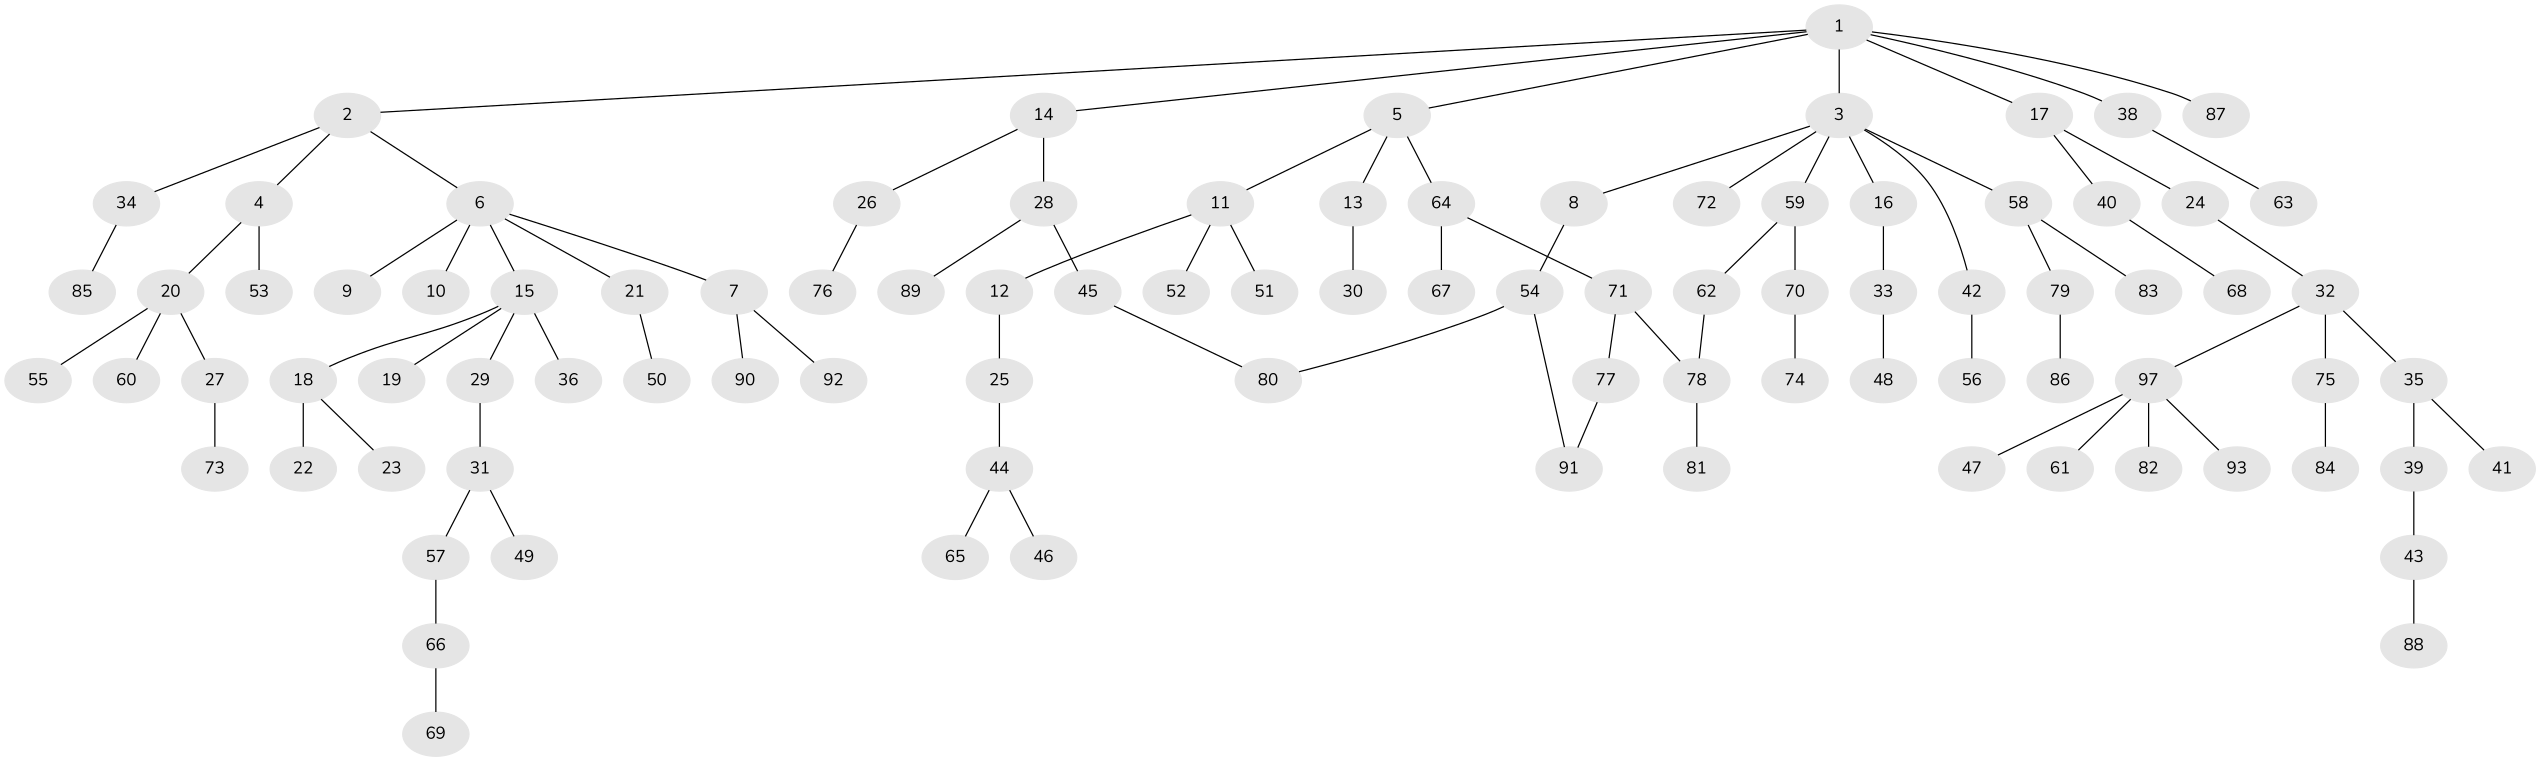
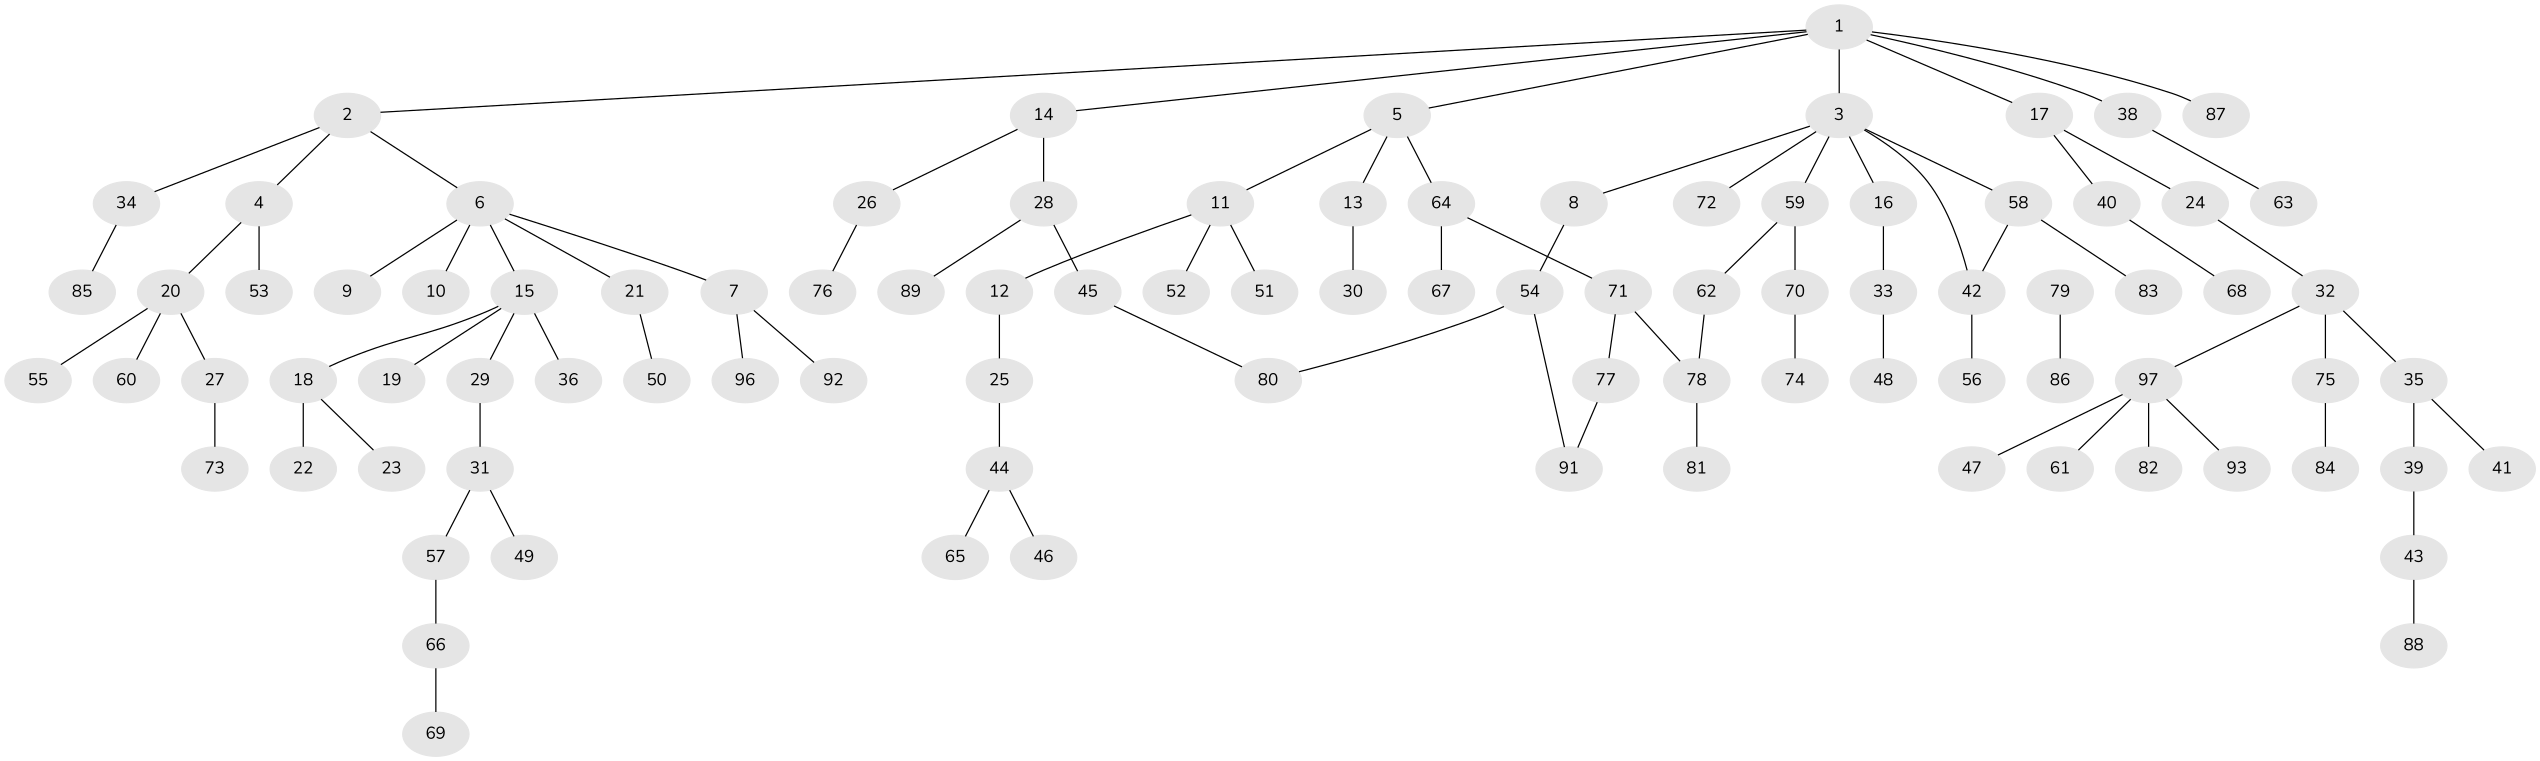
(2039, 248) -> (1995, 248)
(745, 381) -> (745, 381)
